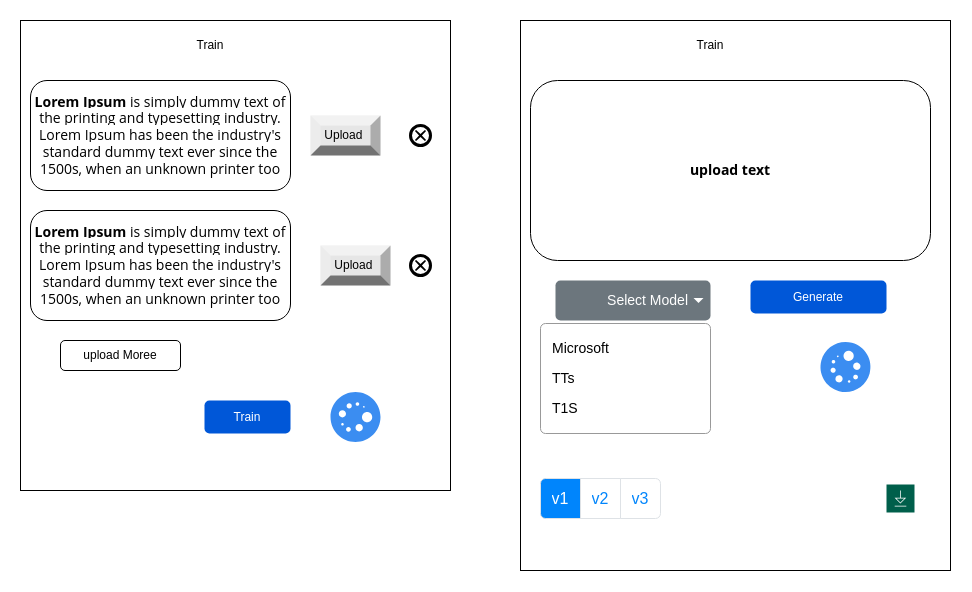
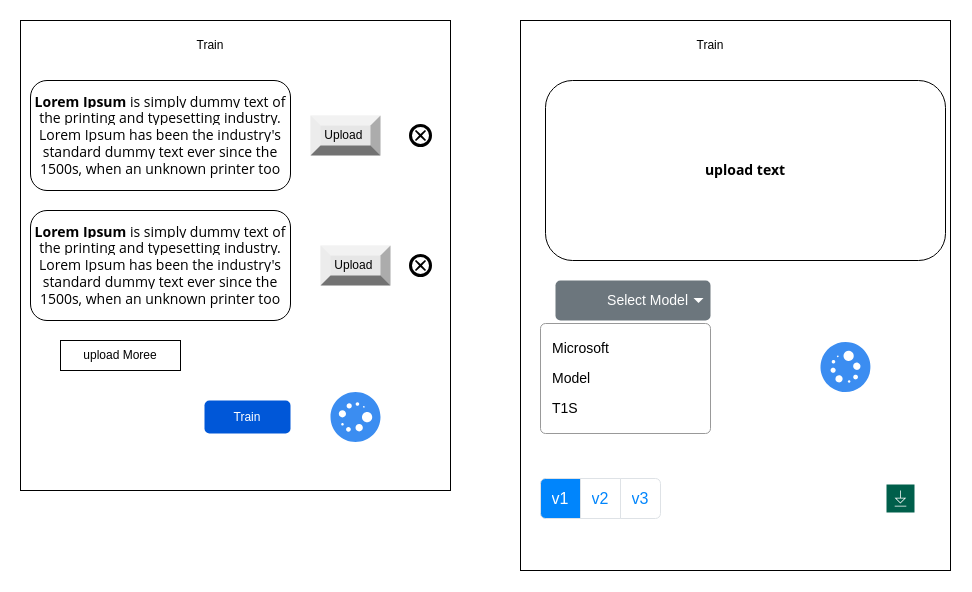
(731, 171) -> (746, 171)
(819, 297) -> none
(121, 356) -> (121, 356)
(564, 379) -> (570, 379)
